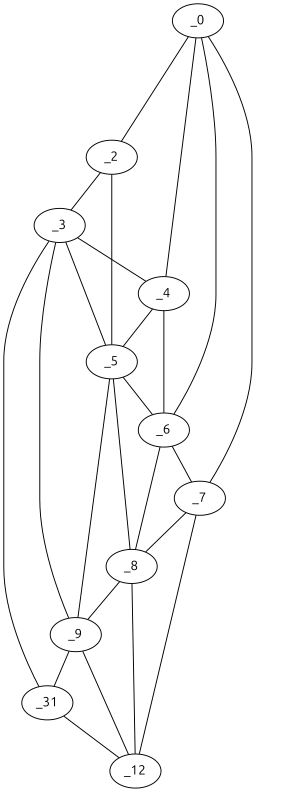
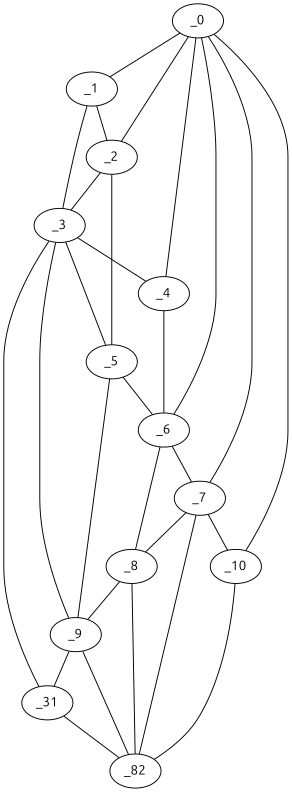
none -> (92, 89)
(138, 328) -> none
(122, 464) -> none
none -> (236, 566)
(135, 771) -> (135, 771)
